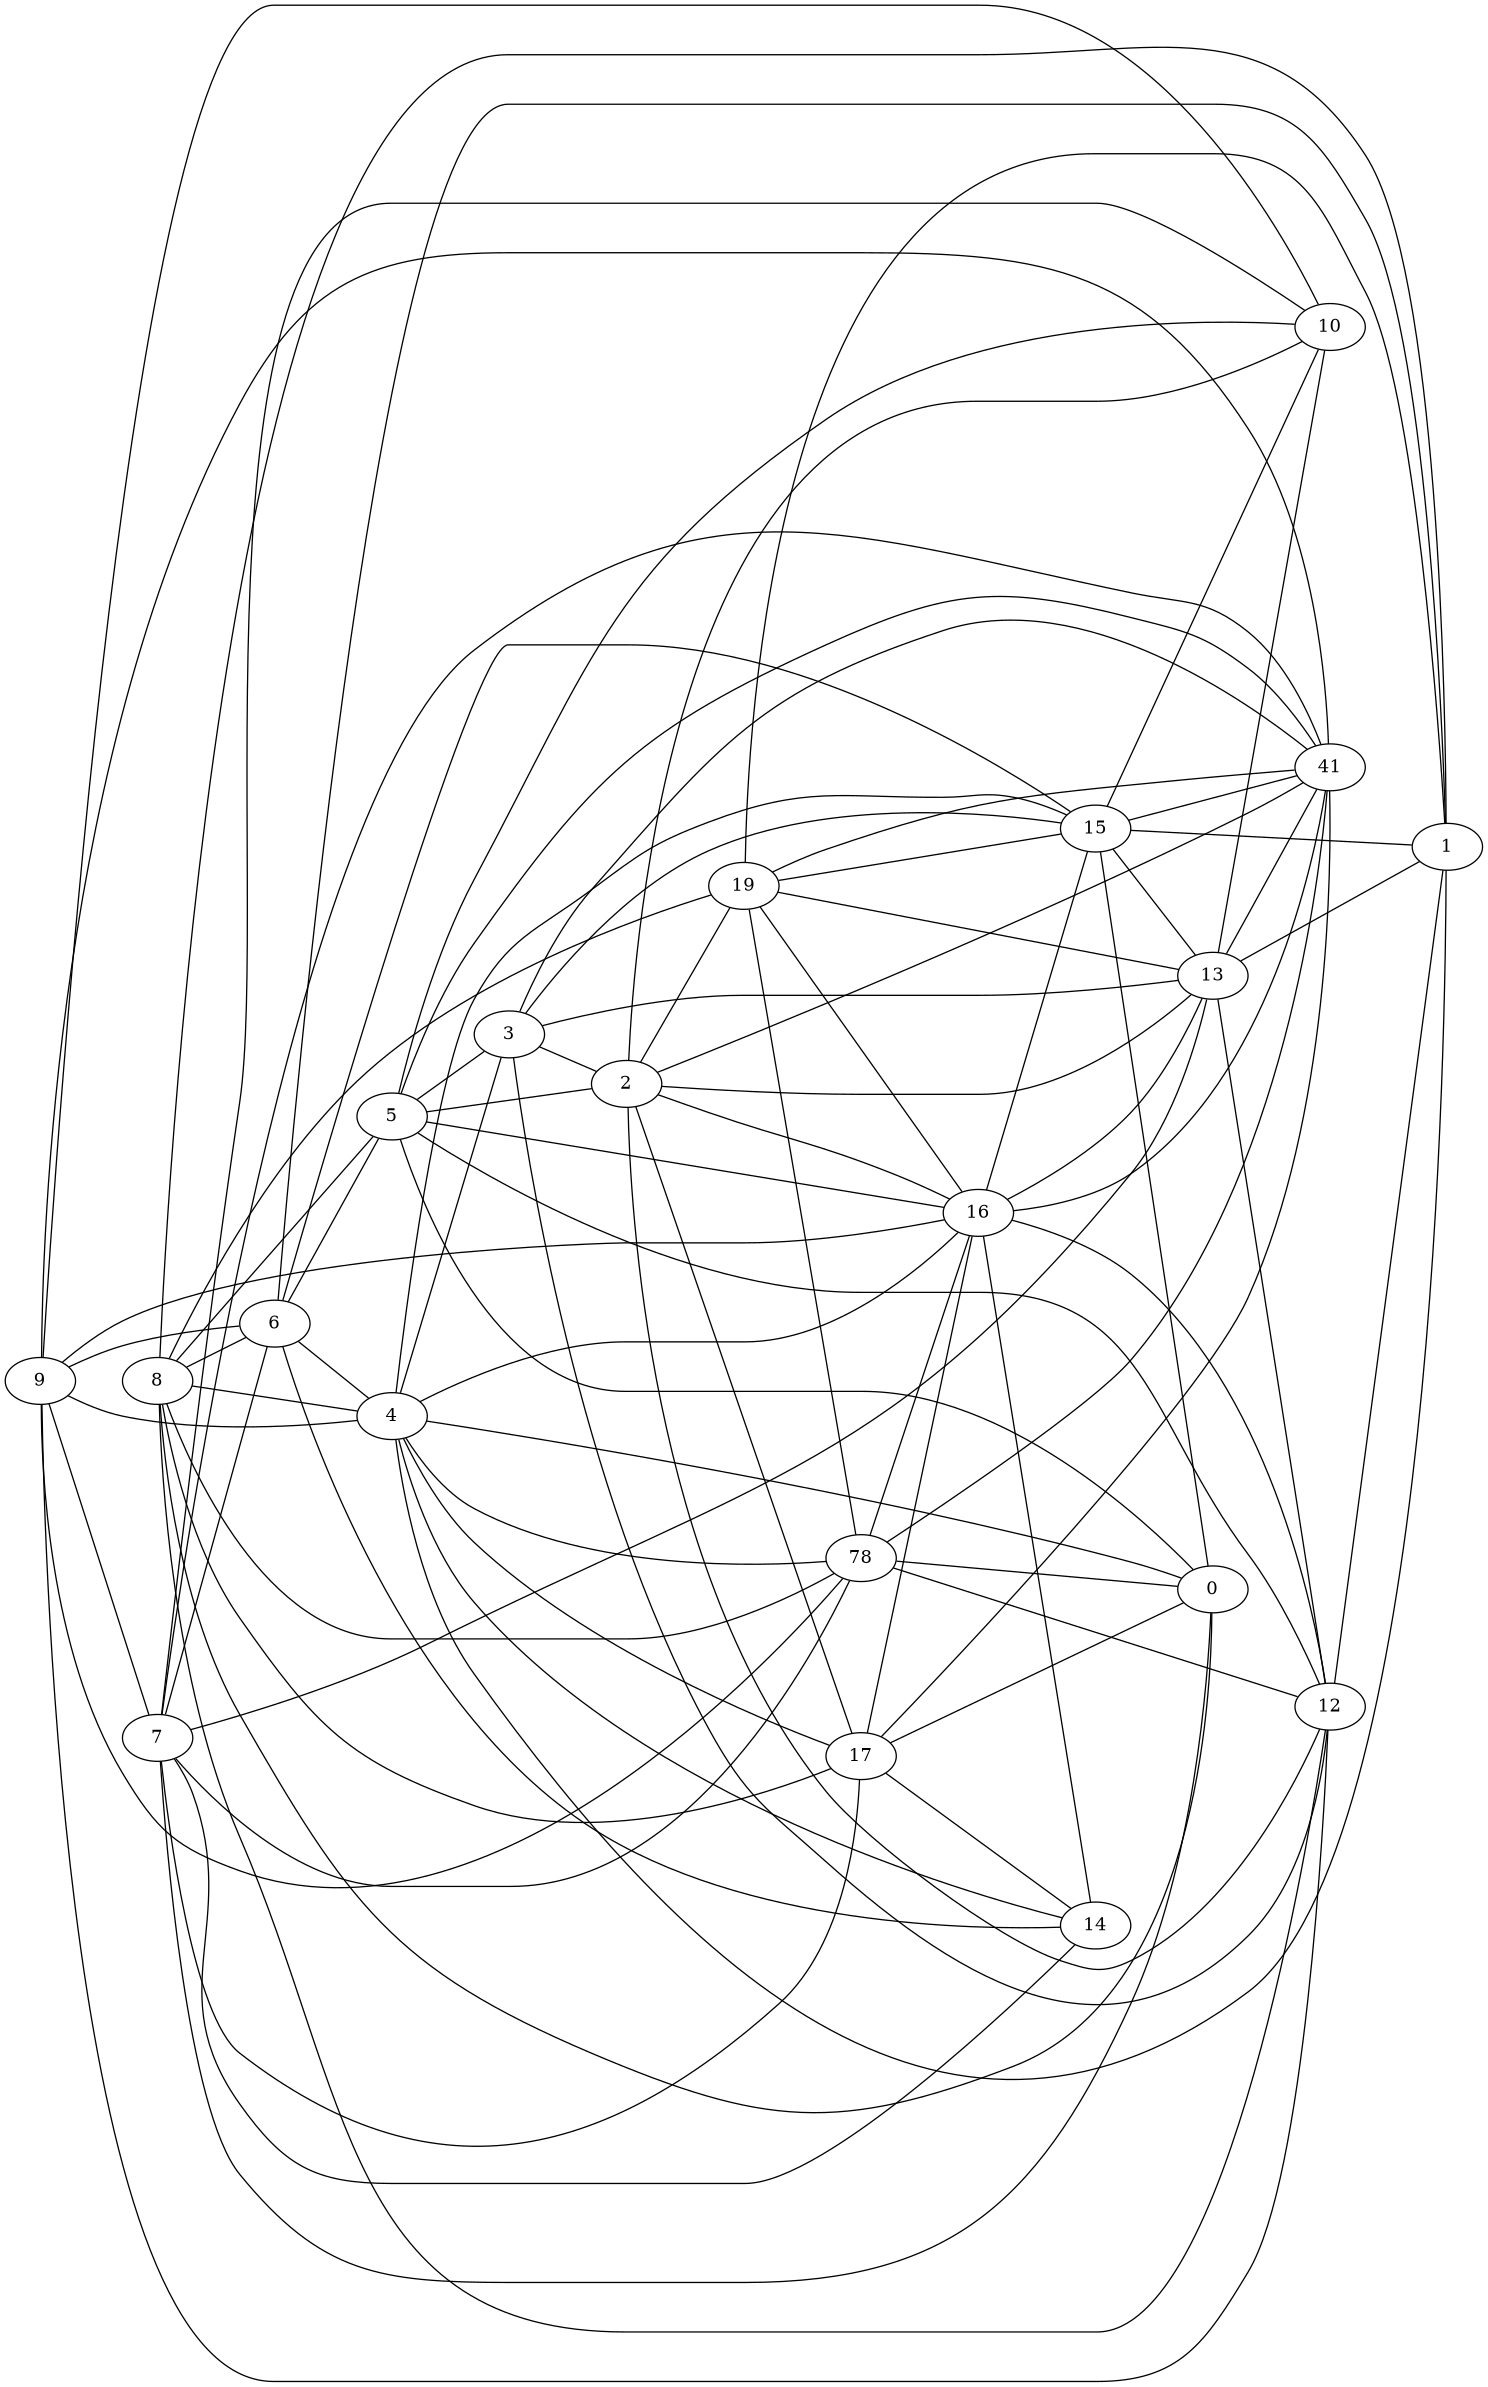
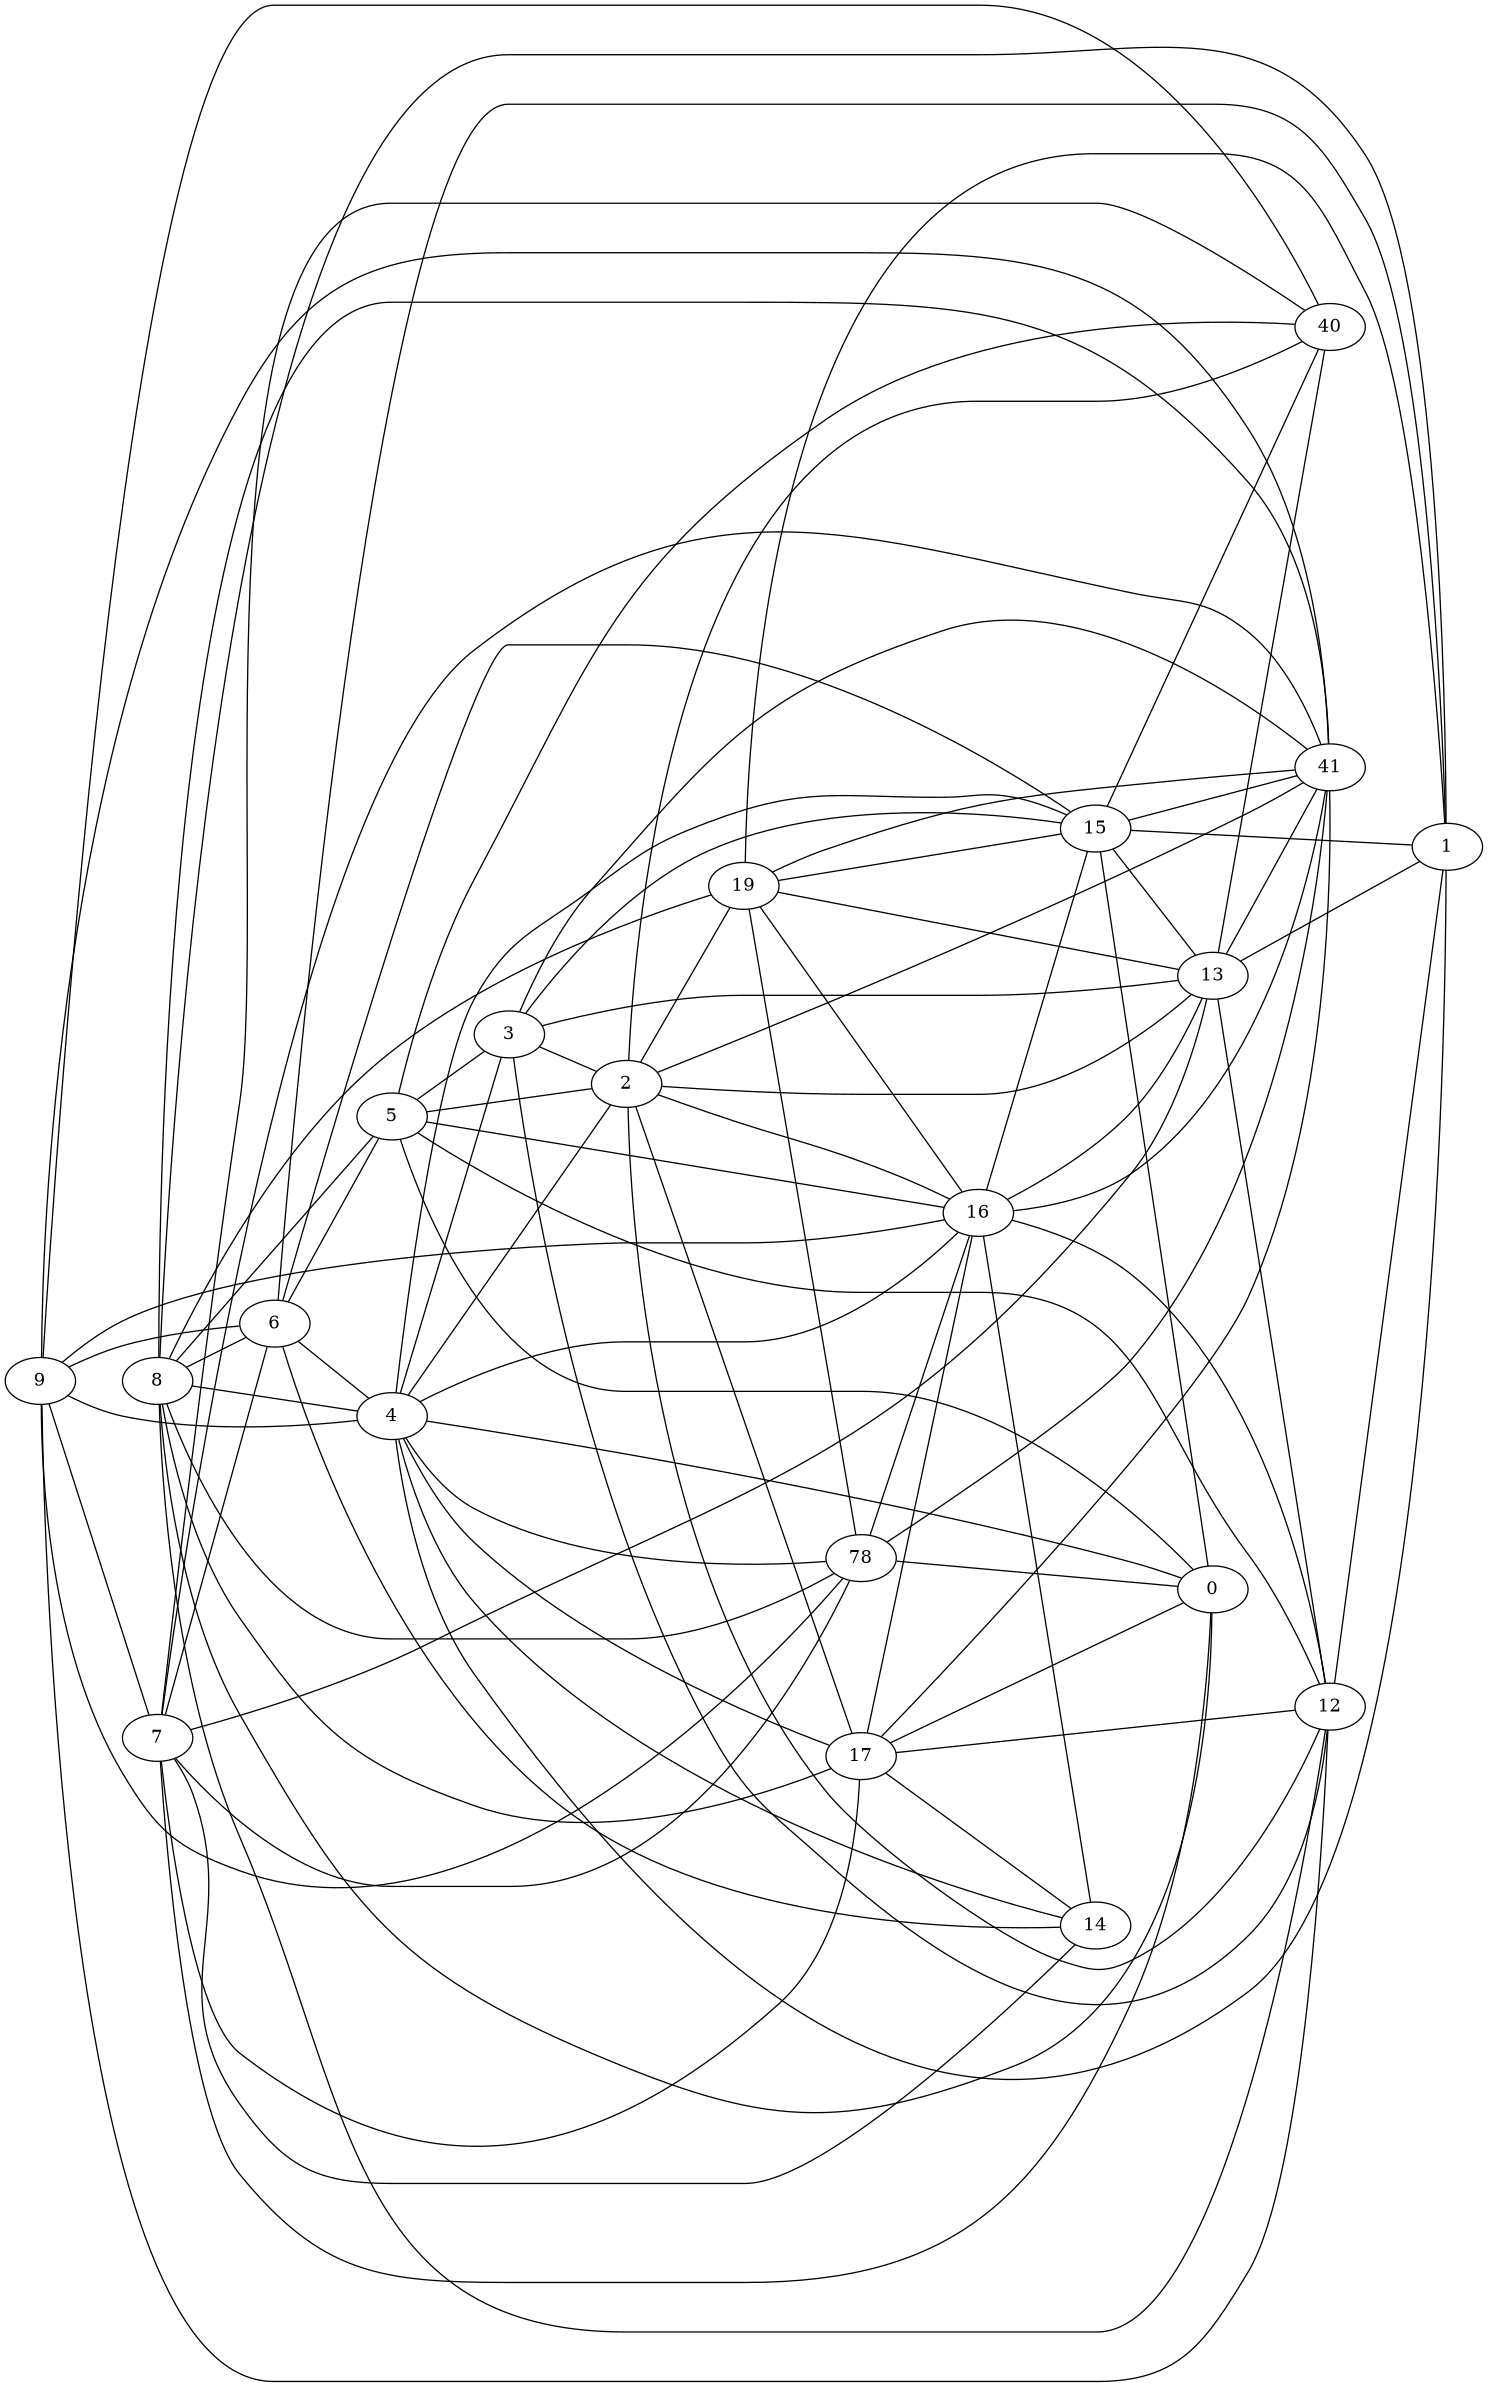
(1330, 327) -> (1330, 327)
(812, 651) -> (425, 302)
none -> (504, 1257)
(1095, 1632) -> (1095, 1731)
